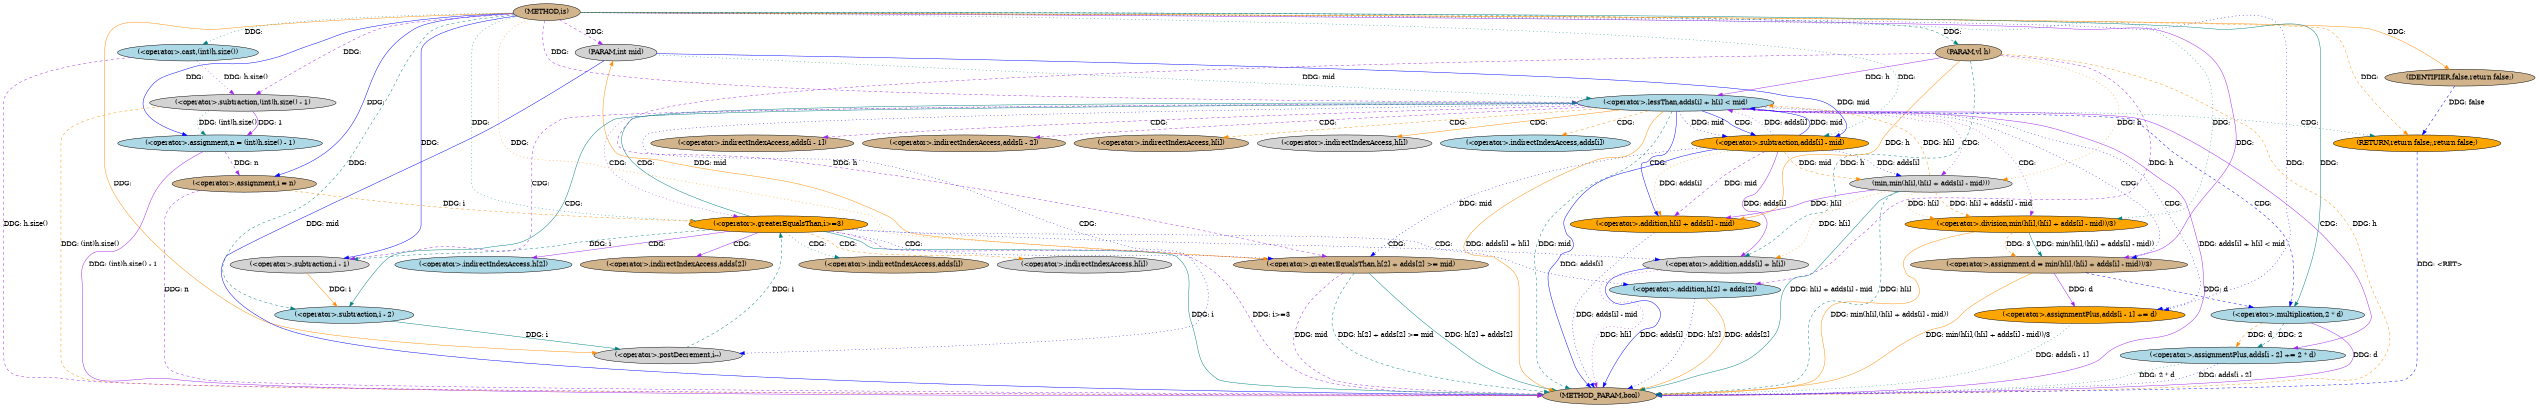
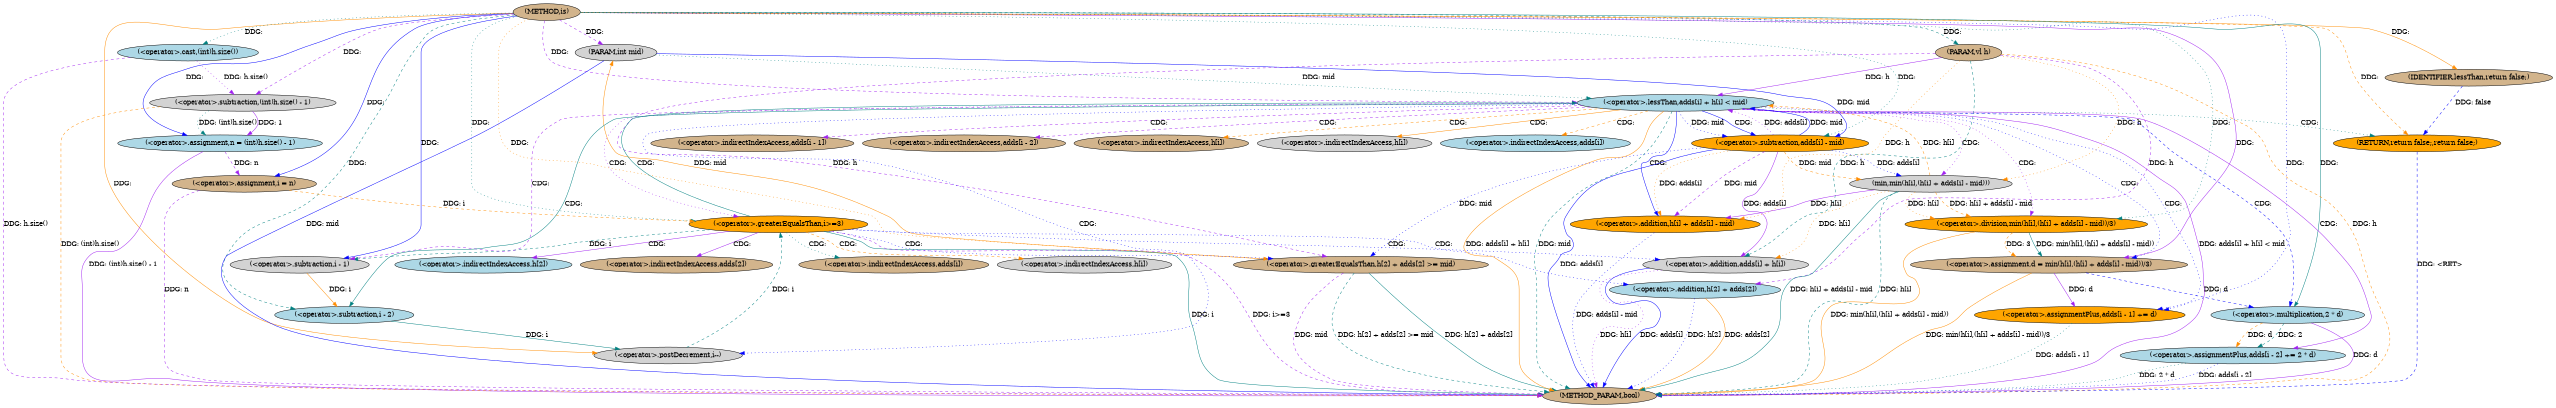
(2460, 78) -> (2469, 78)
(1836, 155) -> (1836, 155)
